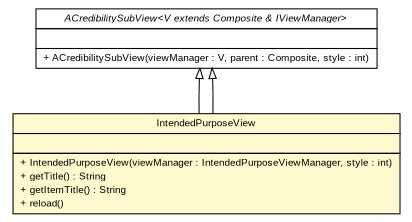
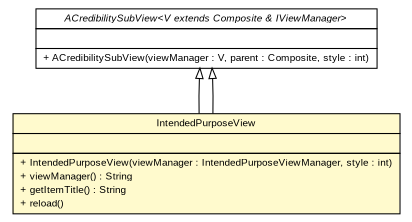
(63, 176) -> (77, 176)
